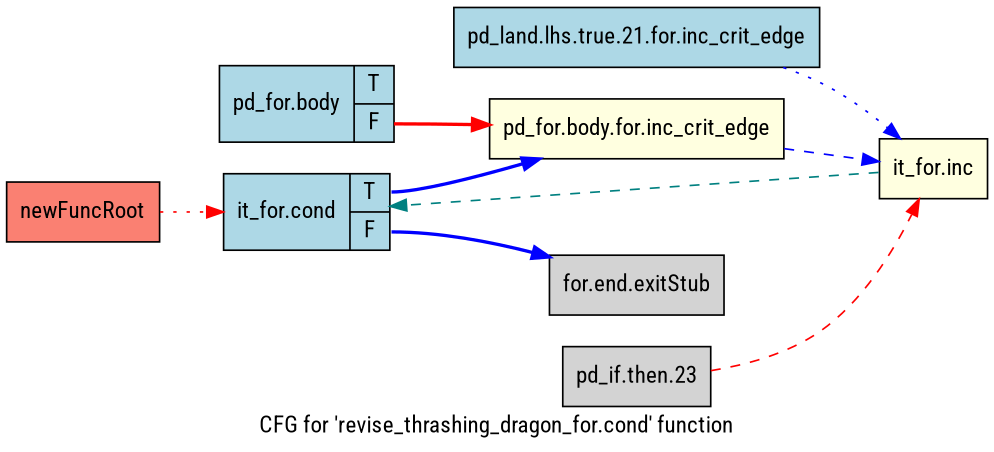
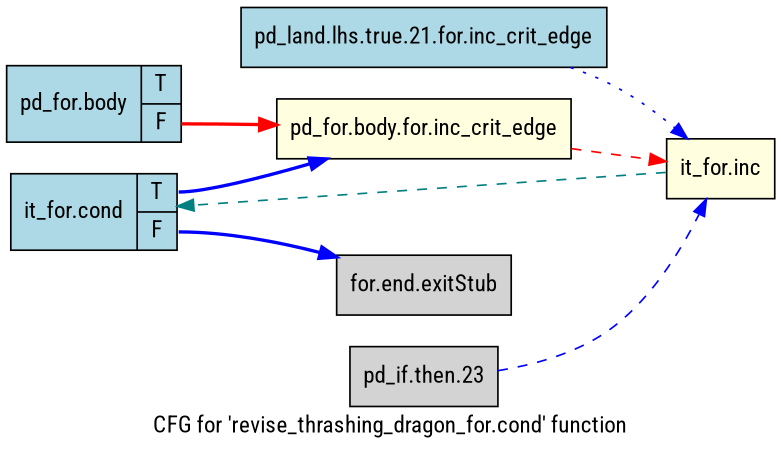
(823, 154) -> (610, 154)
(83, 212) -> none
(833, 321) -> (620, 321)
